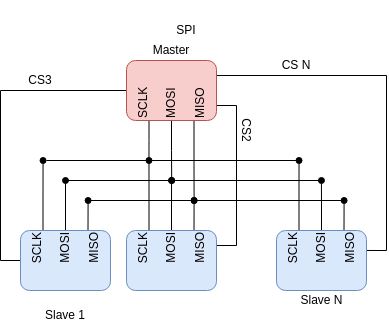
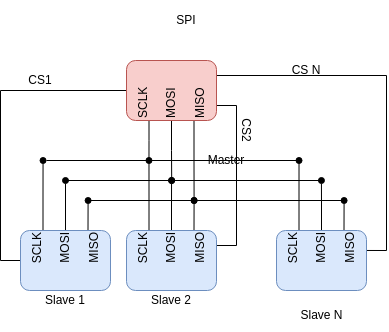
(187, 31) -> (187, 21)
(172, 51) -> (227, 161)
(297, 66) -> (307, 71)
(41, 81) -> (41, 81)
none -> (172, 301)
(322, 301) -> (322, 316)
(66, 316) -> (66, 301)
